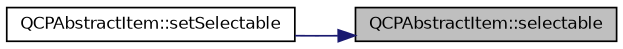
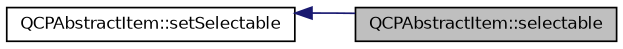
(317, 36) -> (334, 13)
